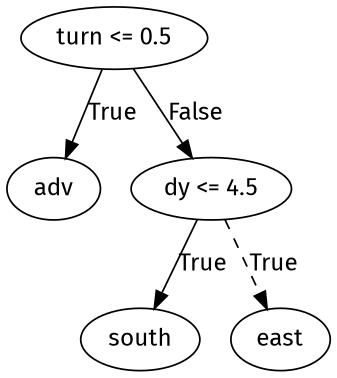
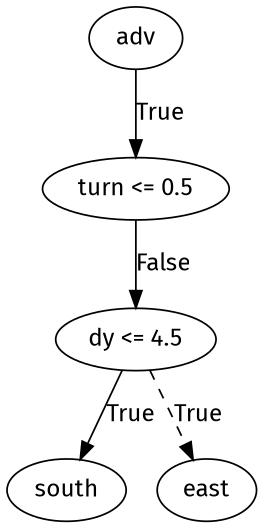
(87, 106) -> (136, 105)
